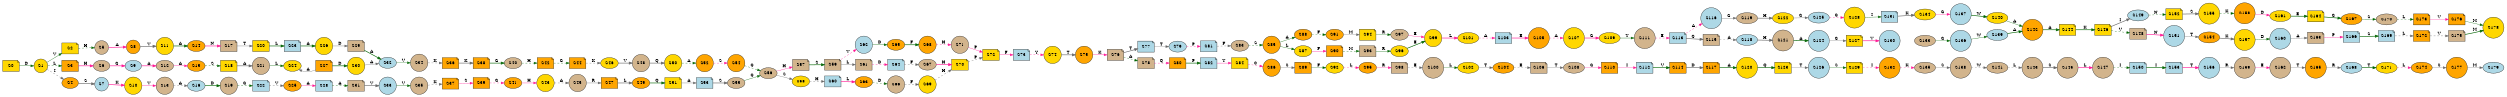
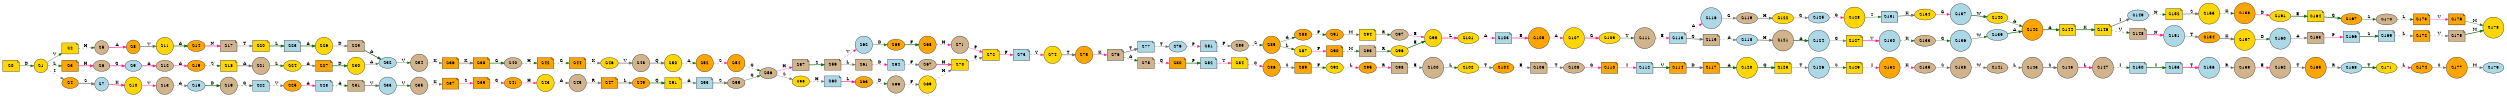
none -> (1906, 41)
(309, 72) -> (307, 66)
